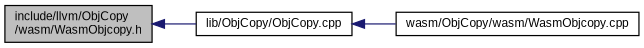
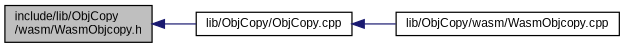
(78, 24) -> (78, 24)
(518, 24) -> (508, 24)
